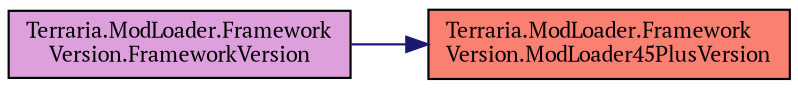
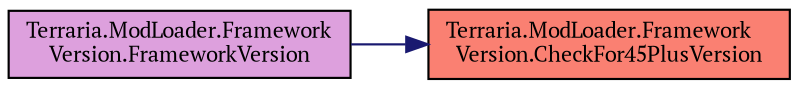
(609, 44) -> (609, 44)
